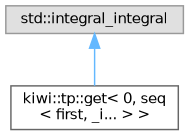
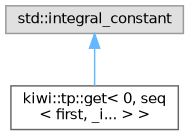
(95, 20) -> (95, 20)
